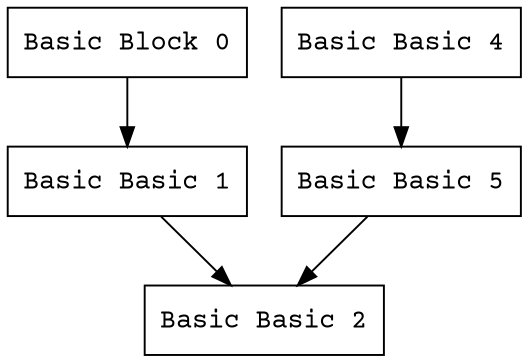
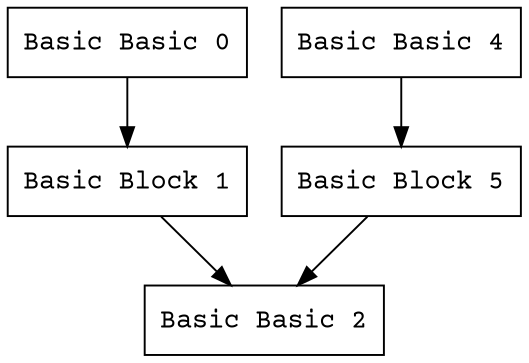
(127, 42) -> (127, 42)
(127, 181) -> (127, 181)
(401, 181) -> (401, 181)
